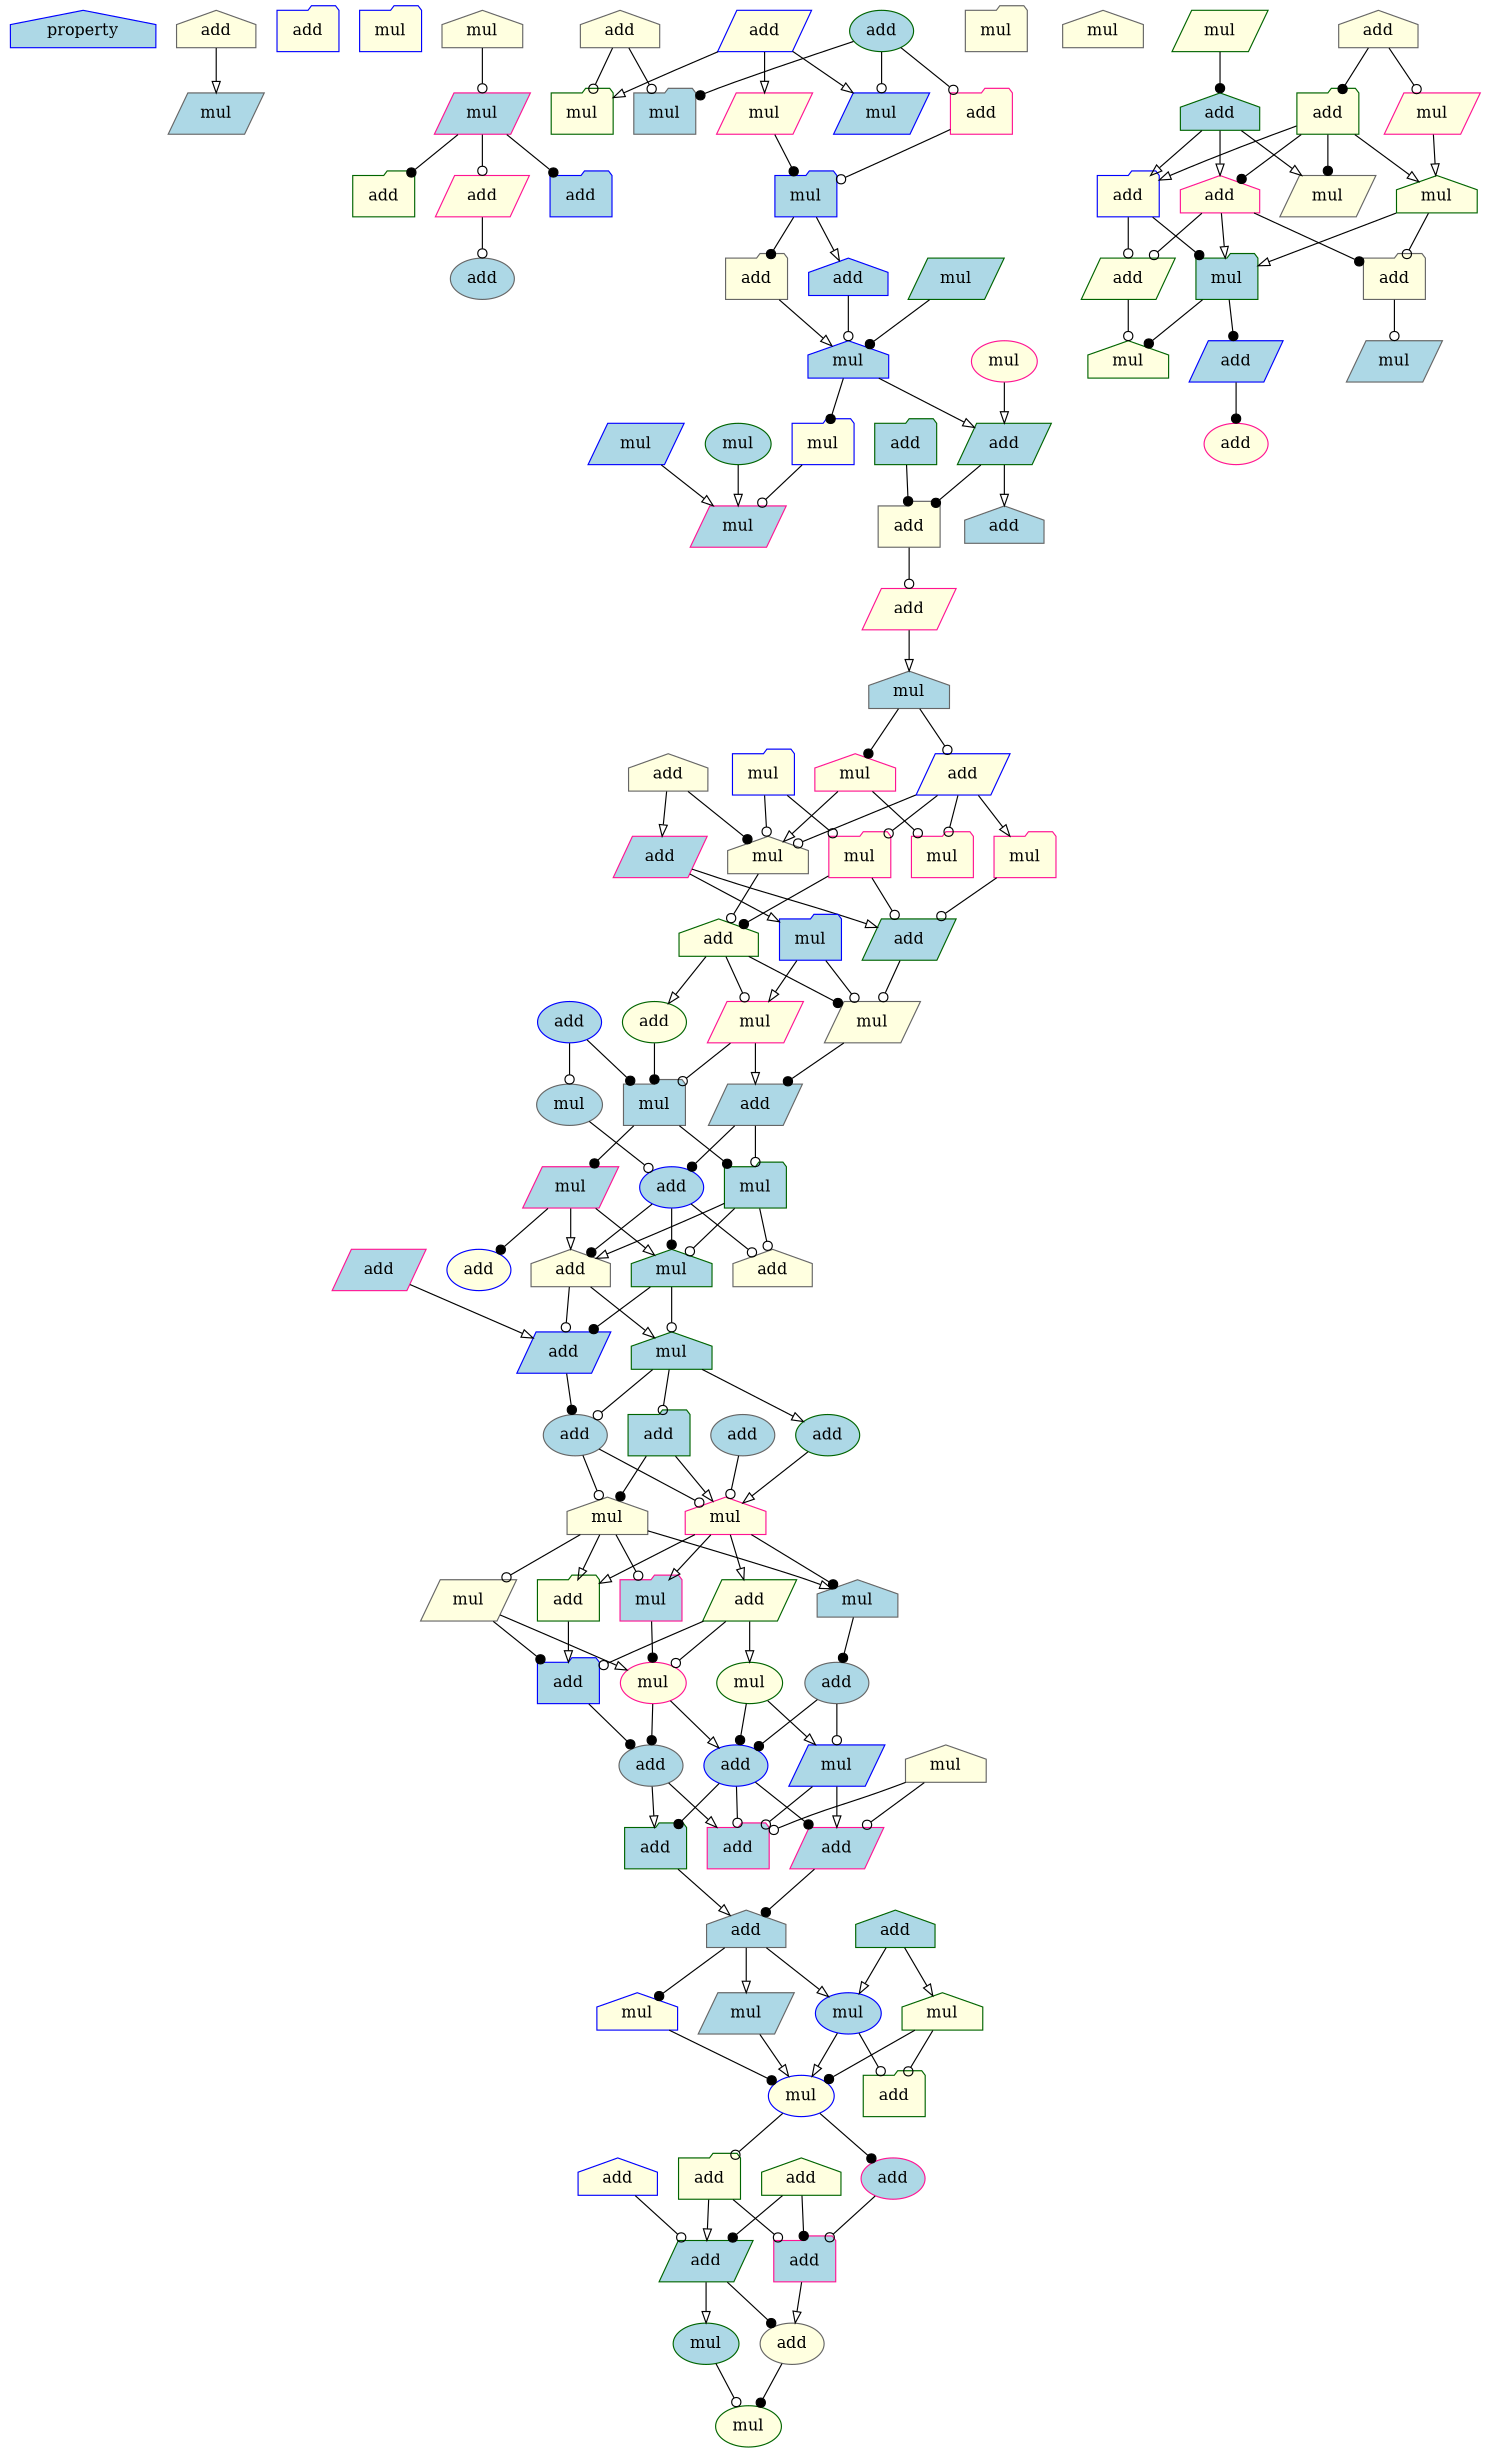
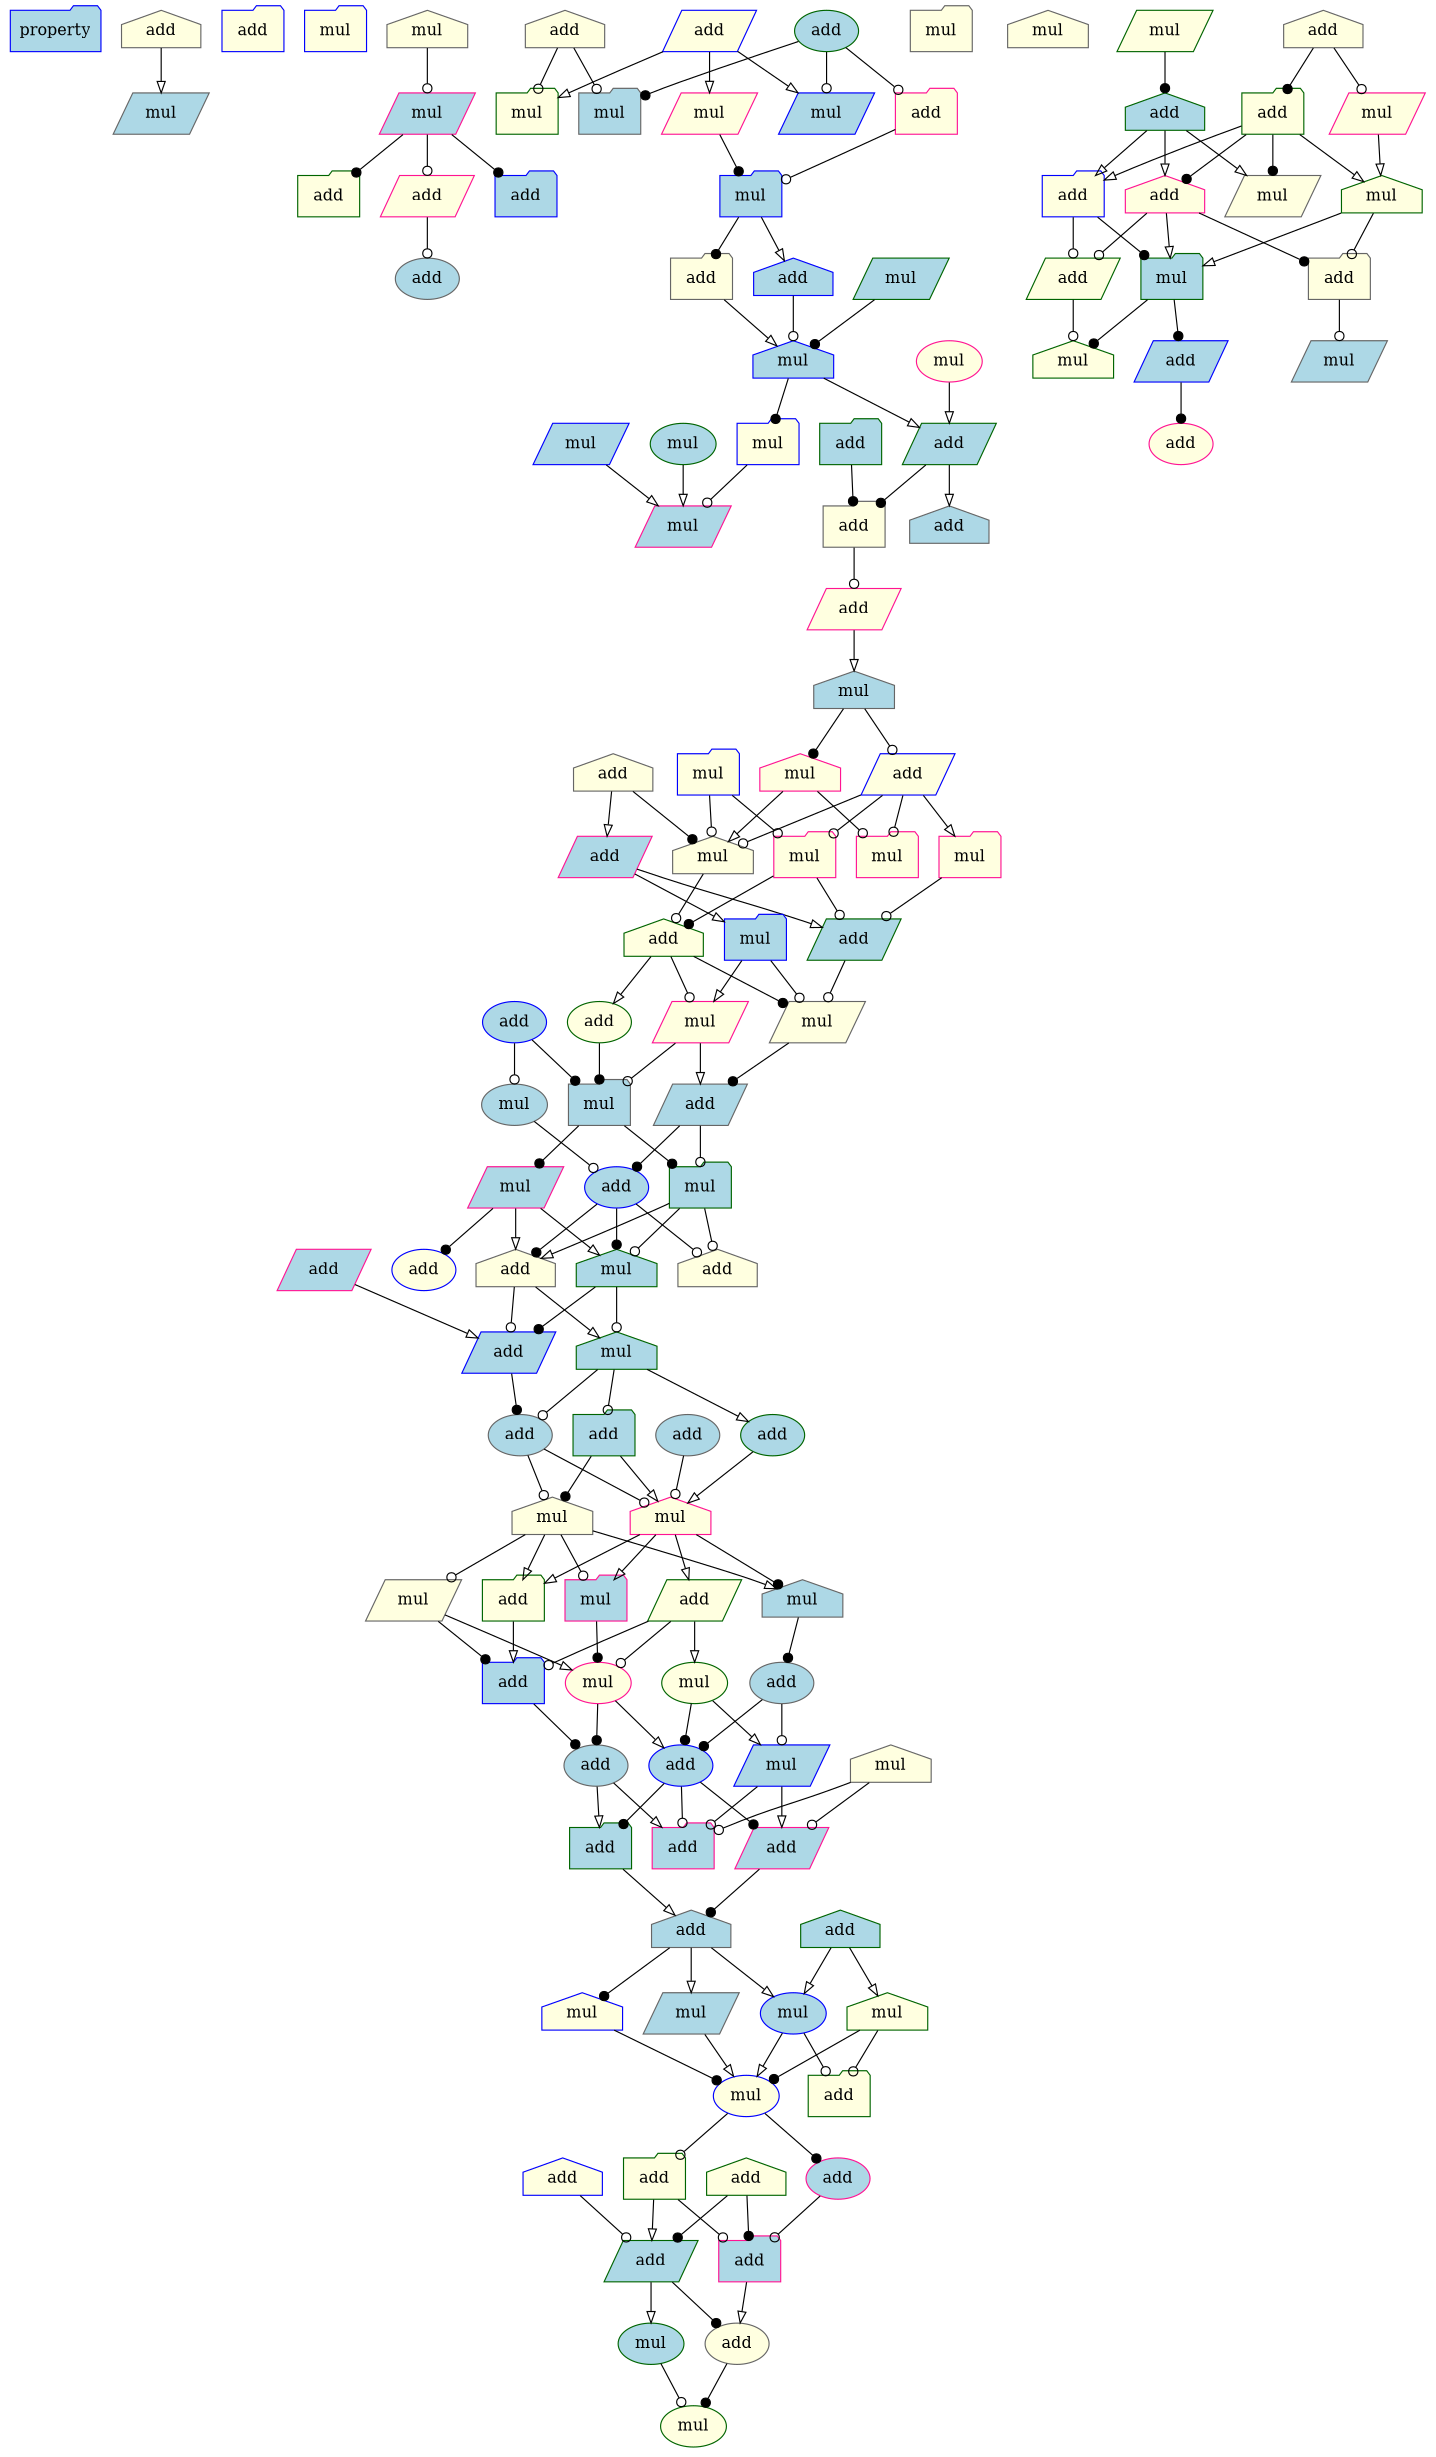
(83, 31) -> (56, 31)
